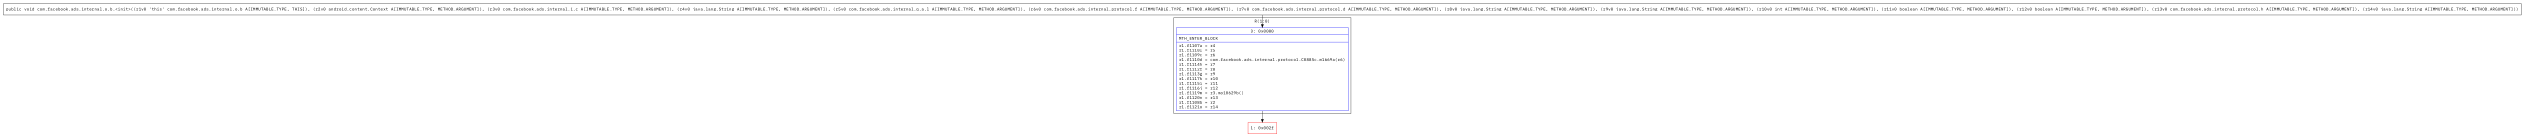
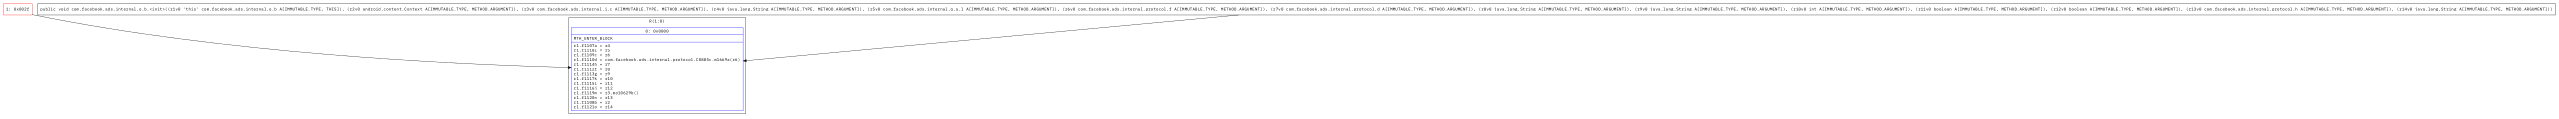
(1262, 116) -> (299, 52)
